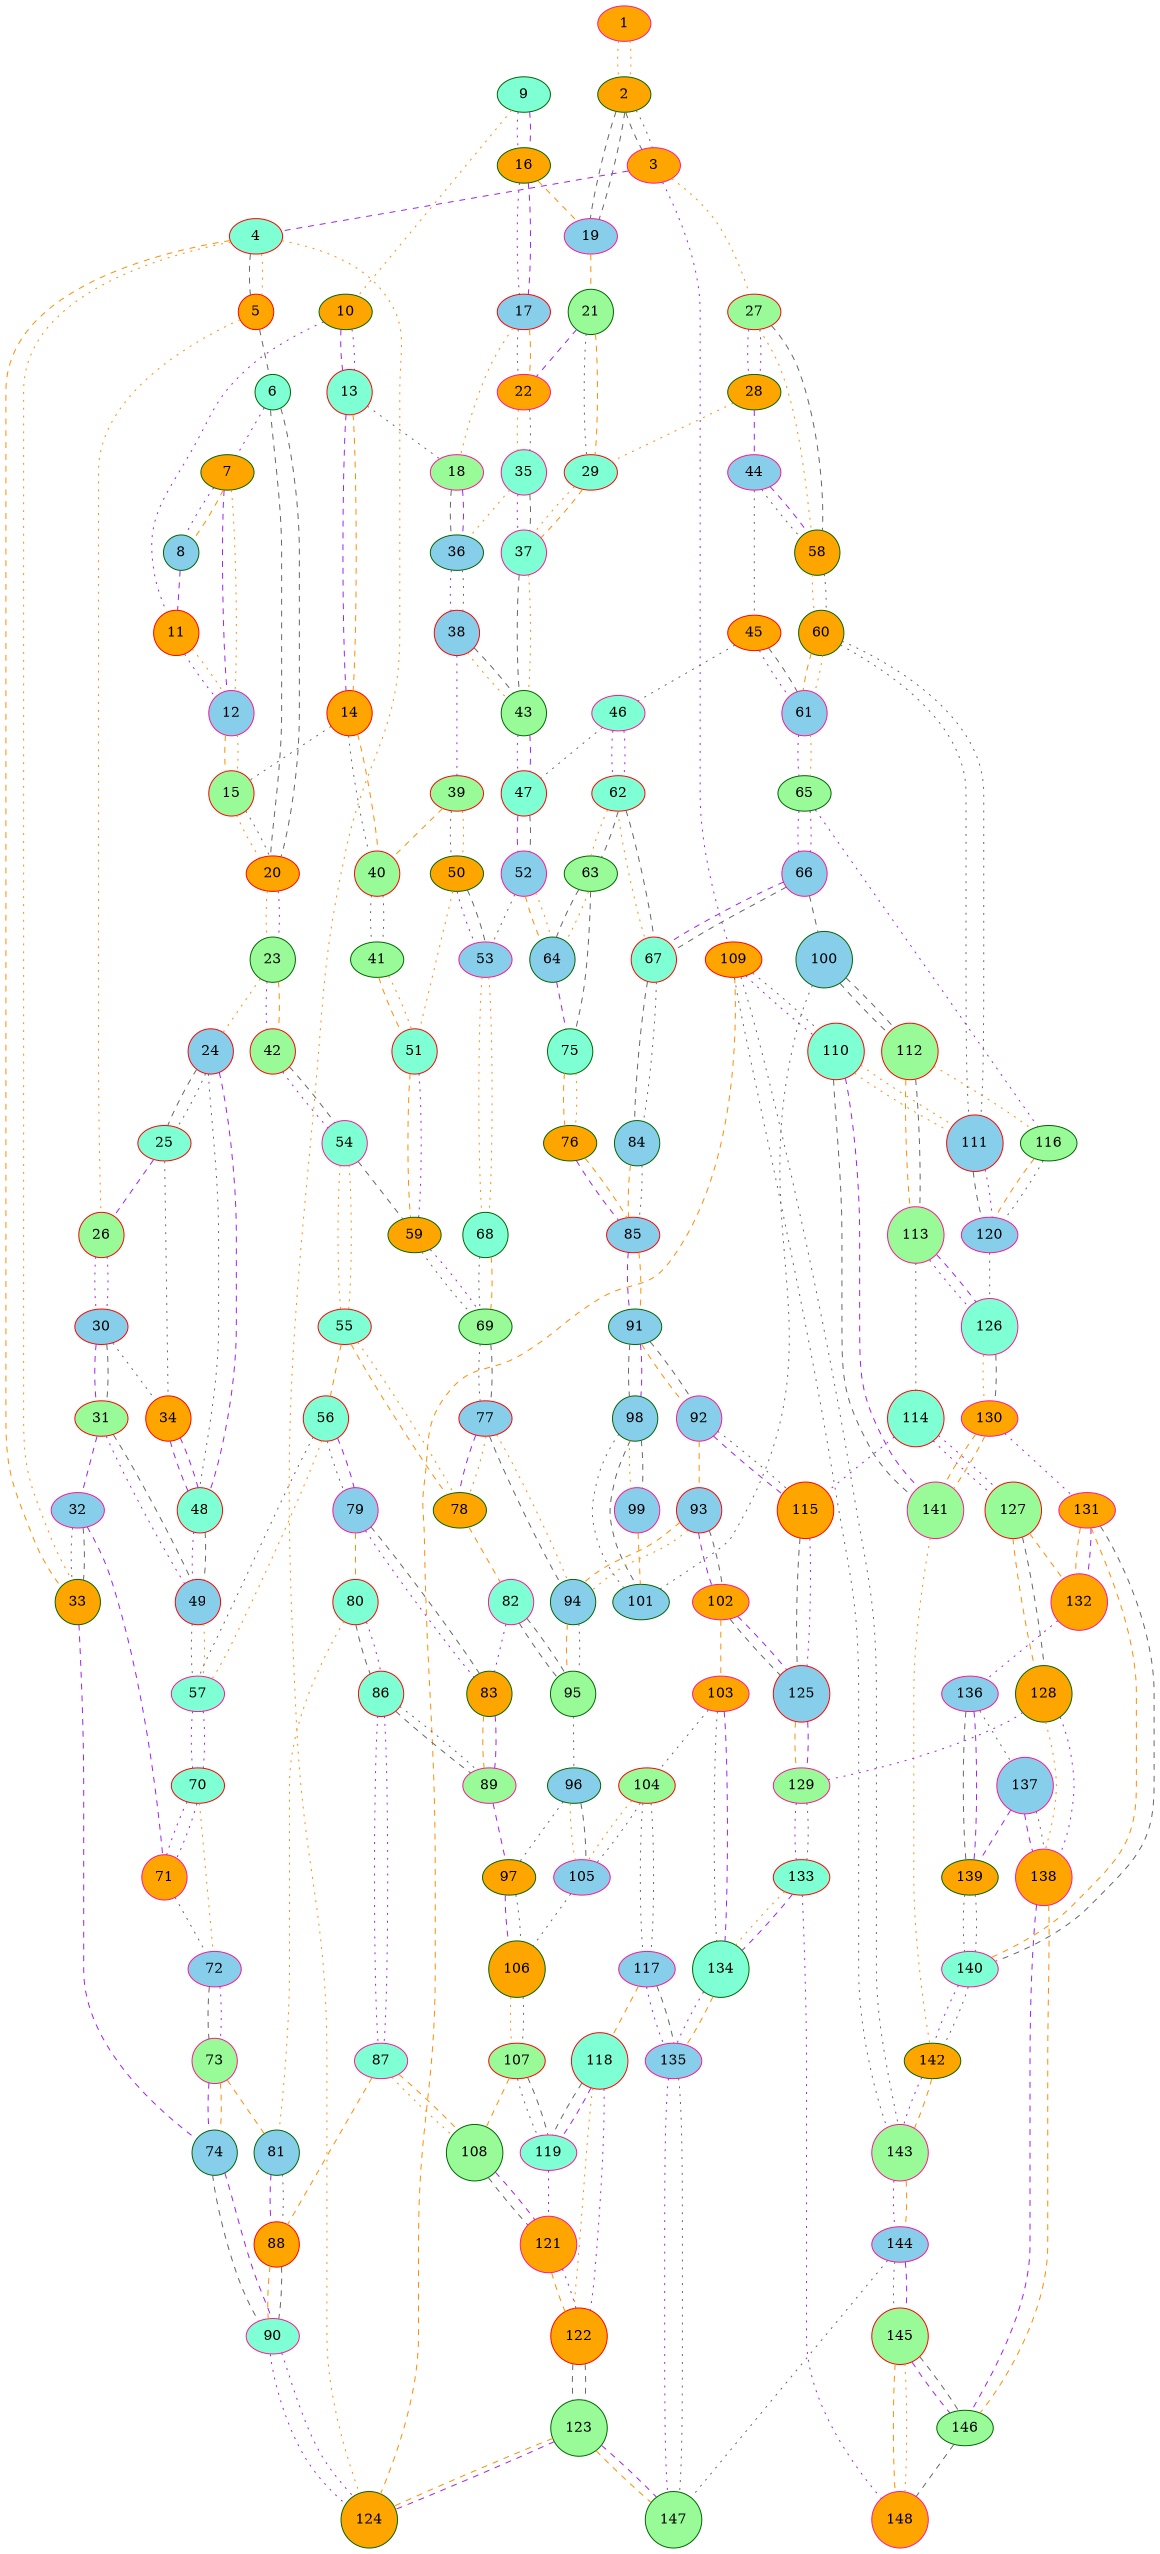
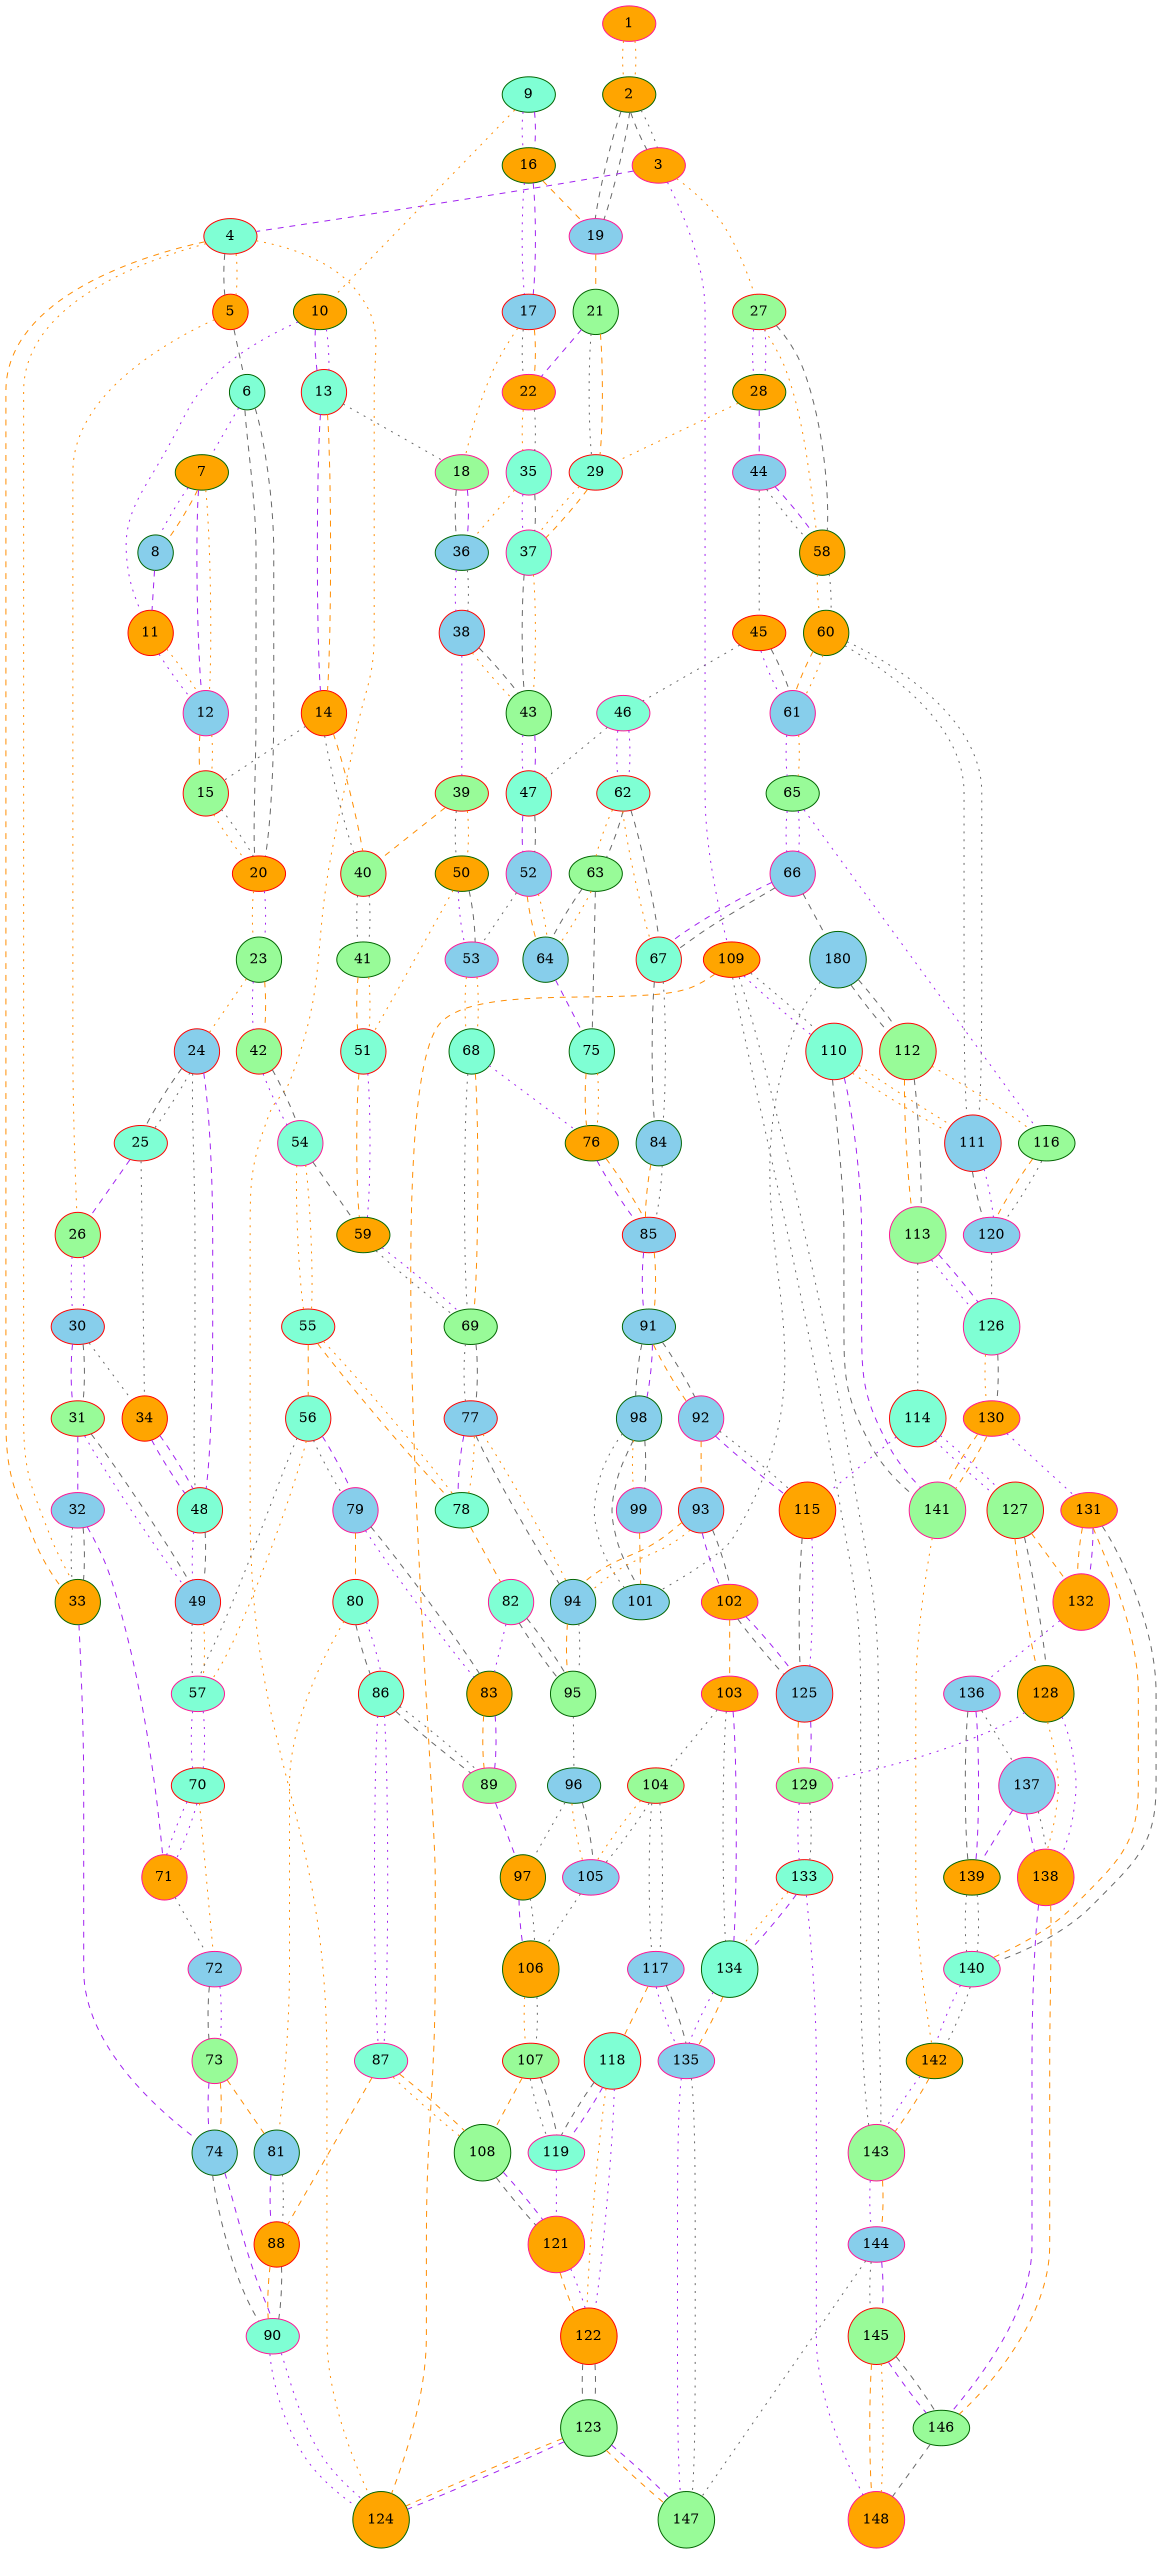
(824, 960) -> (838, 960)
none -> (532, 1097)
(460, 1510) -> (462, 1510)
(509, 1877) -> (523, 1877)
